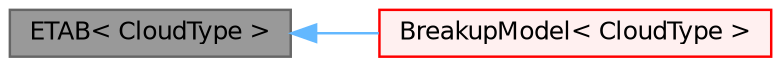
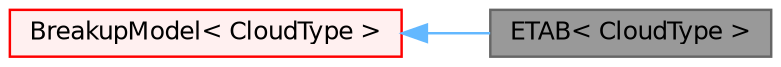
(347, 33) -> (459, 33)
